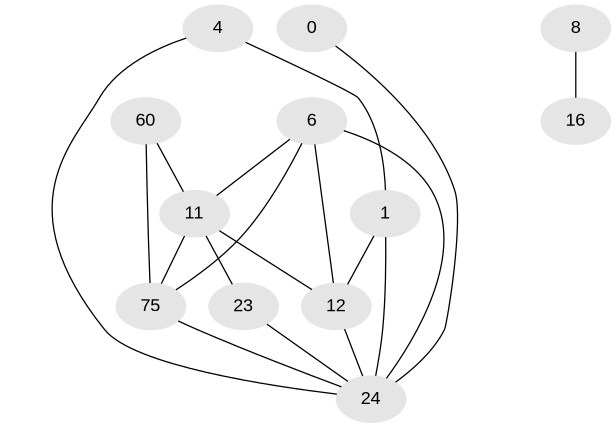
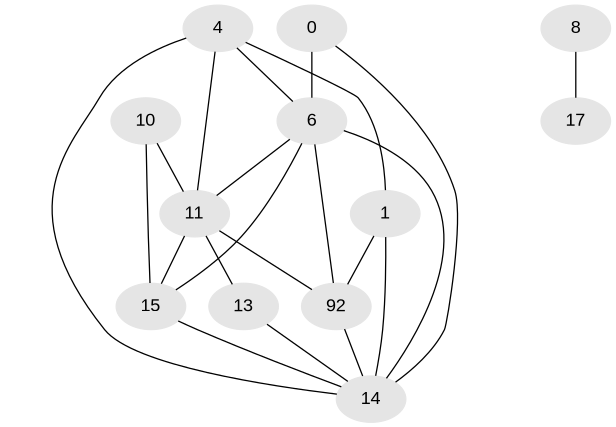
none -> (265, 75)
none -> (312, 83)
(146, 121) -> (146, 121)
none -> (206, 121)
(576, 121) -> (576, 121)
(151, 306) -> (151, 306)
(244, 306) -> (244, 306)
(336, 306) -> (336, 306)
(371, 399) -> (371, 399)
